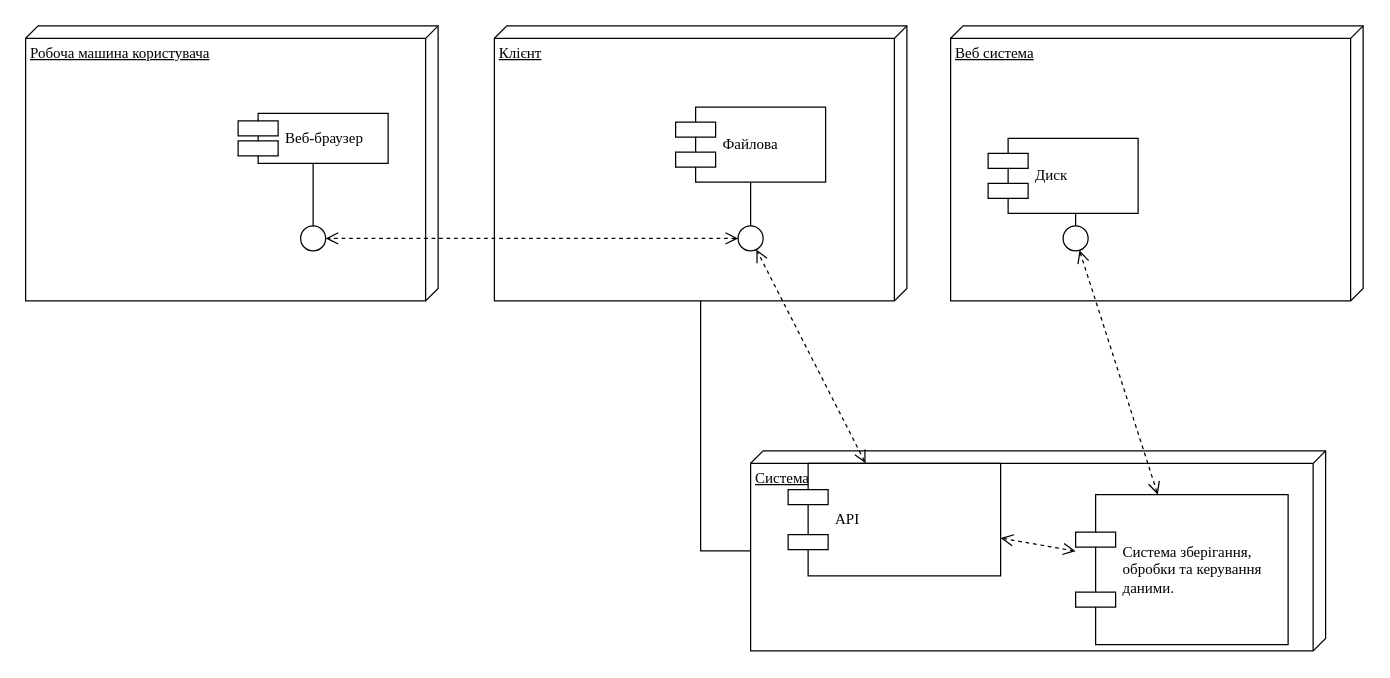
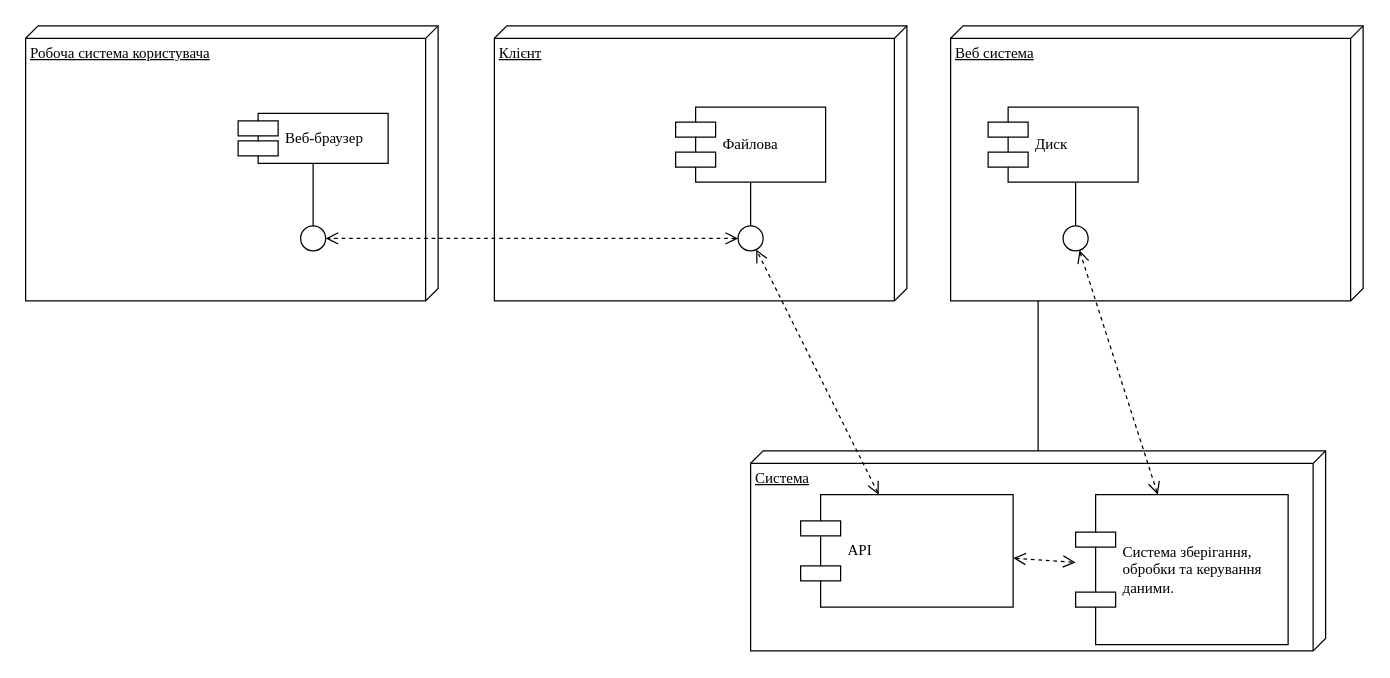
(132, 53) -> (136, 53)
(1063, 176) -> (1063, 144)
none -> (1038, 376)
(701, 451) -> none
(894, 519) -> (907, 551)
